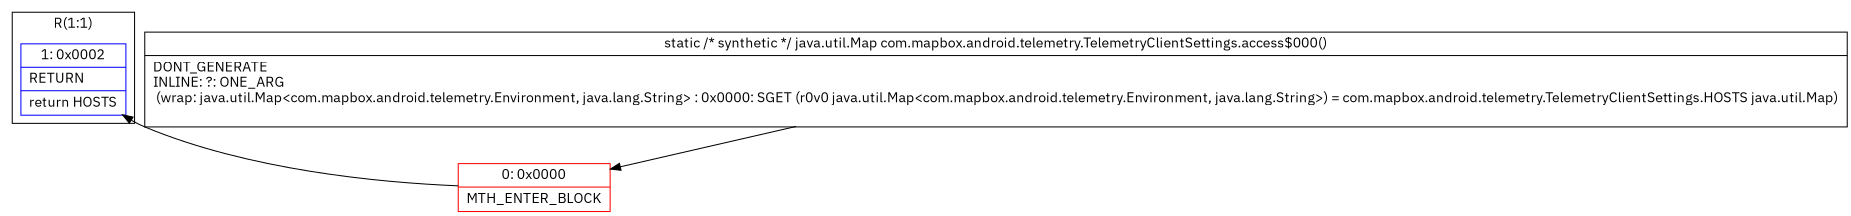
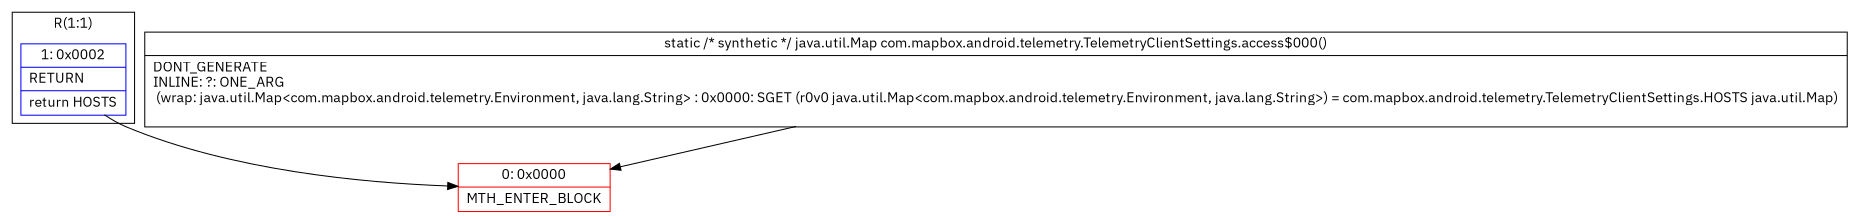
(292, 168) -> (272, 168)
